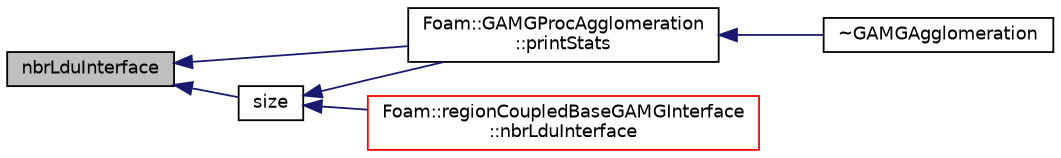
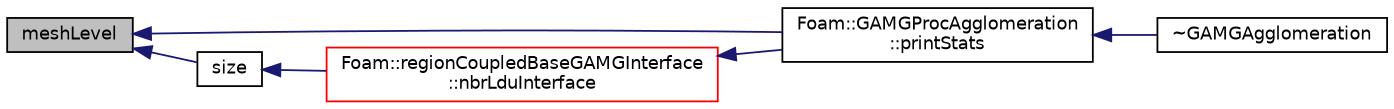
(91, 69) -> (70, 35)
(383, 76) -> (759, 52)
